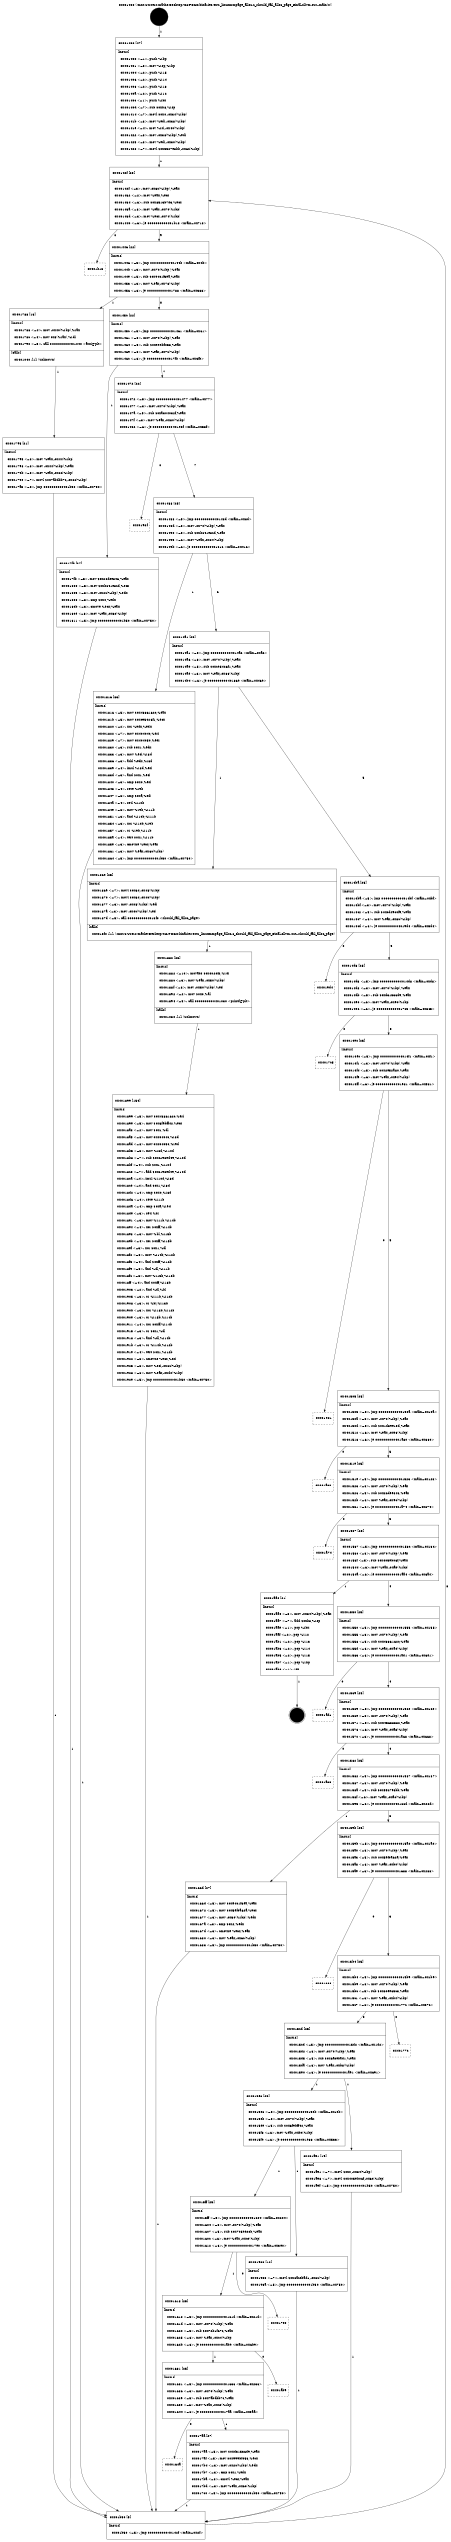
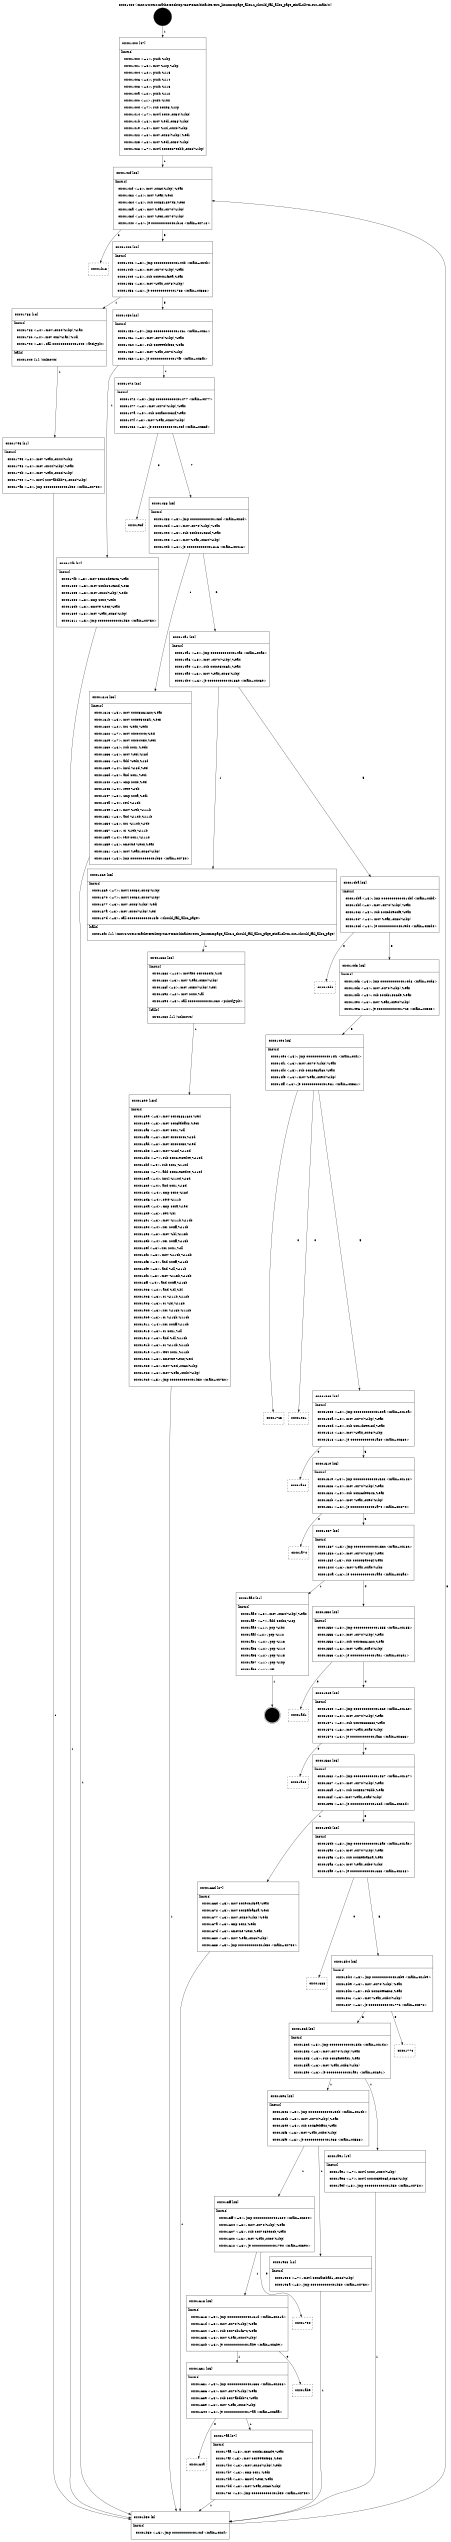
(339, 1033) -> (271, 1249)
